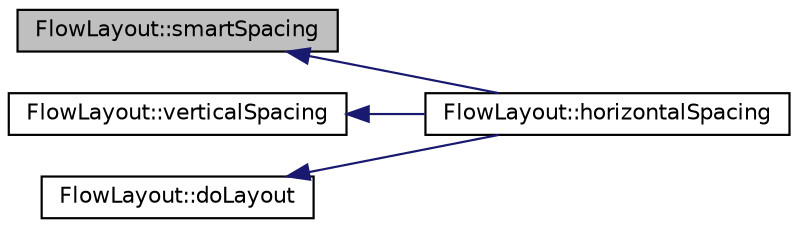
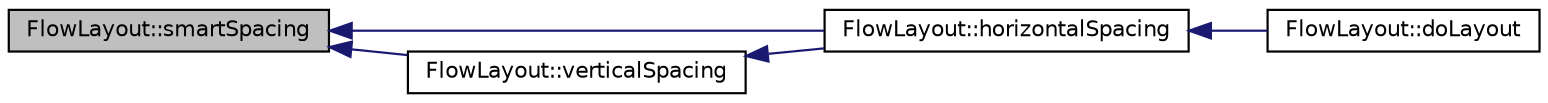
none -> (380, 52)
(404, 153) -> (1239, 31)
